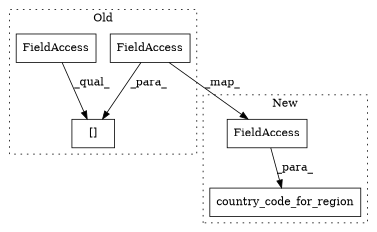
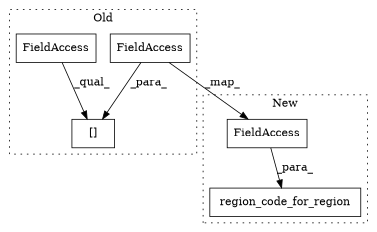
(285, 202) -> (285, 202)
